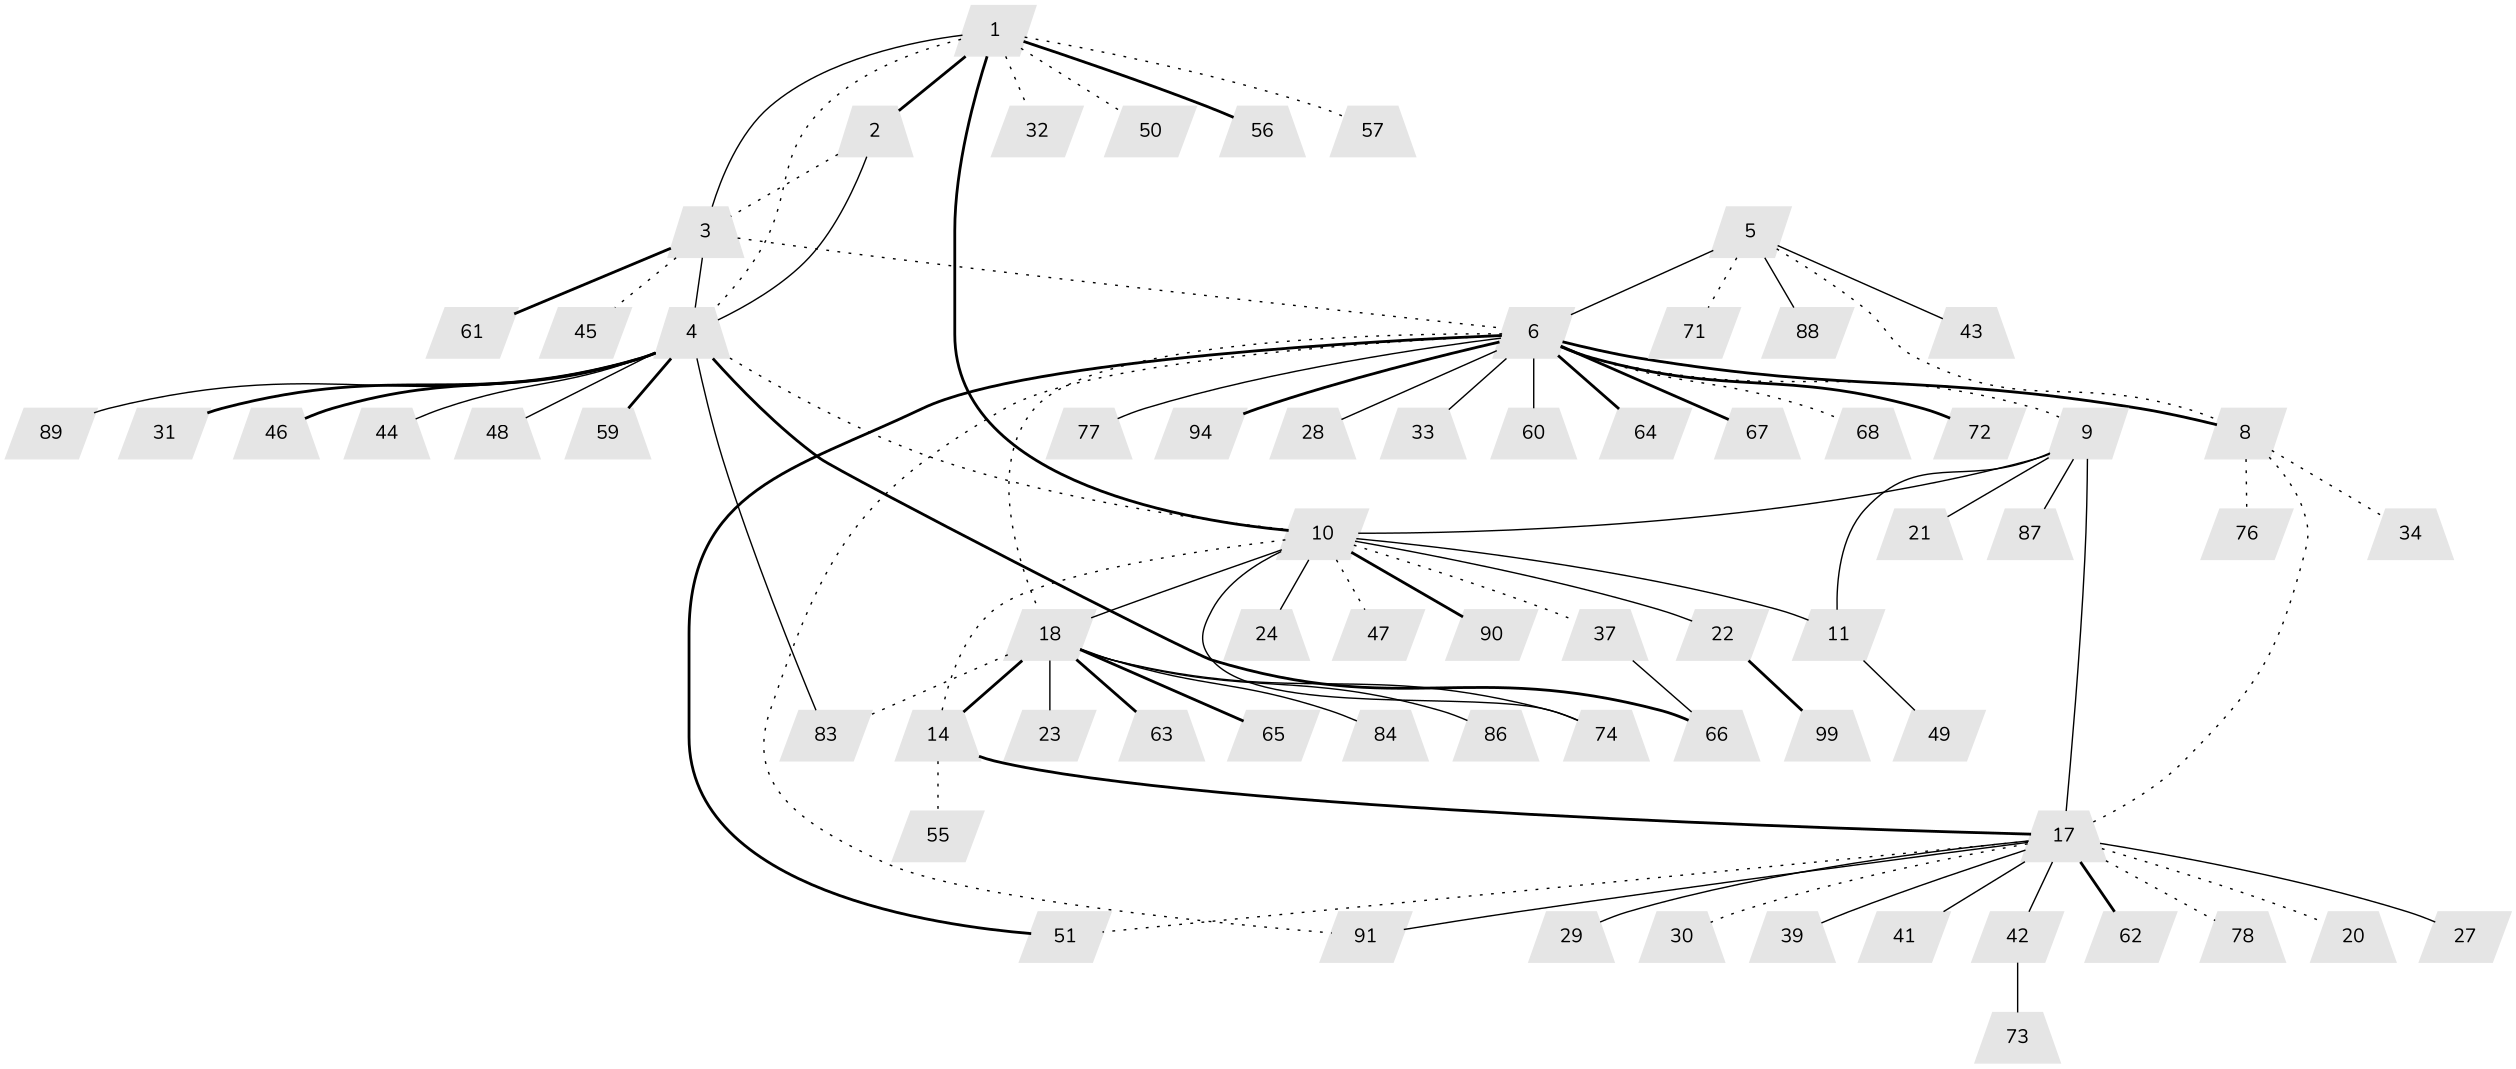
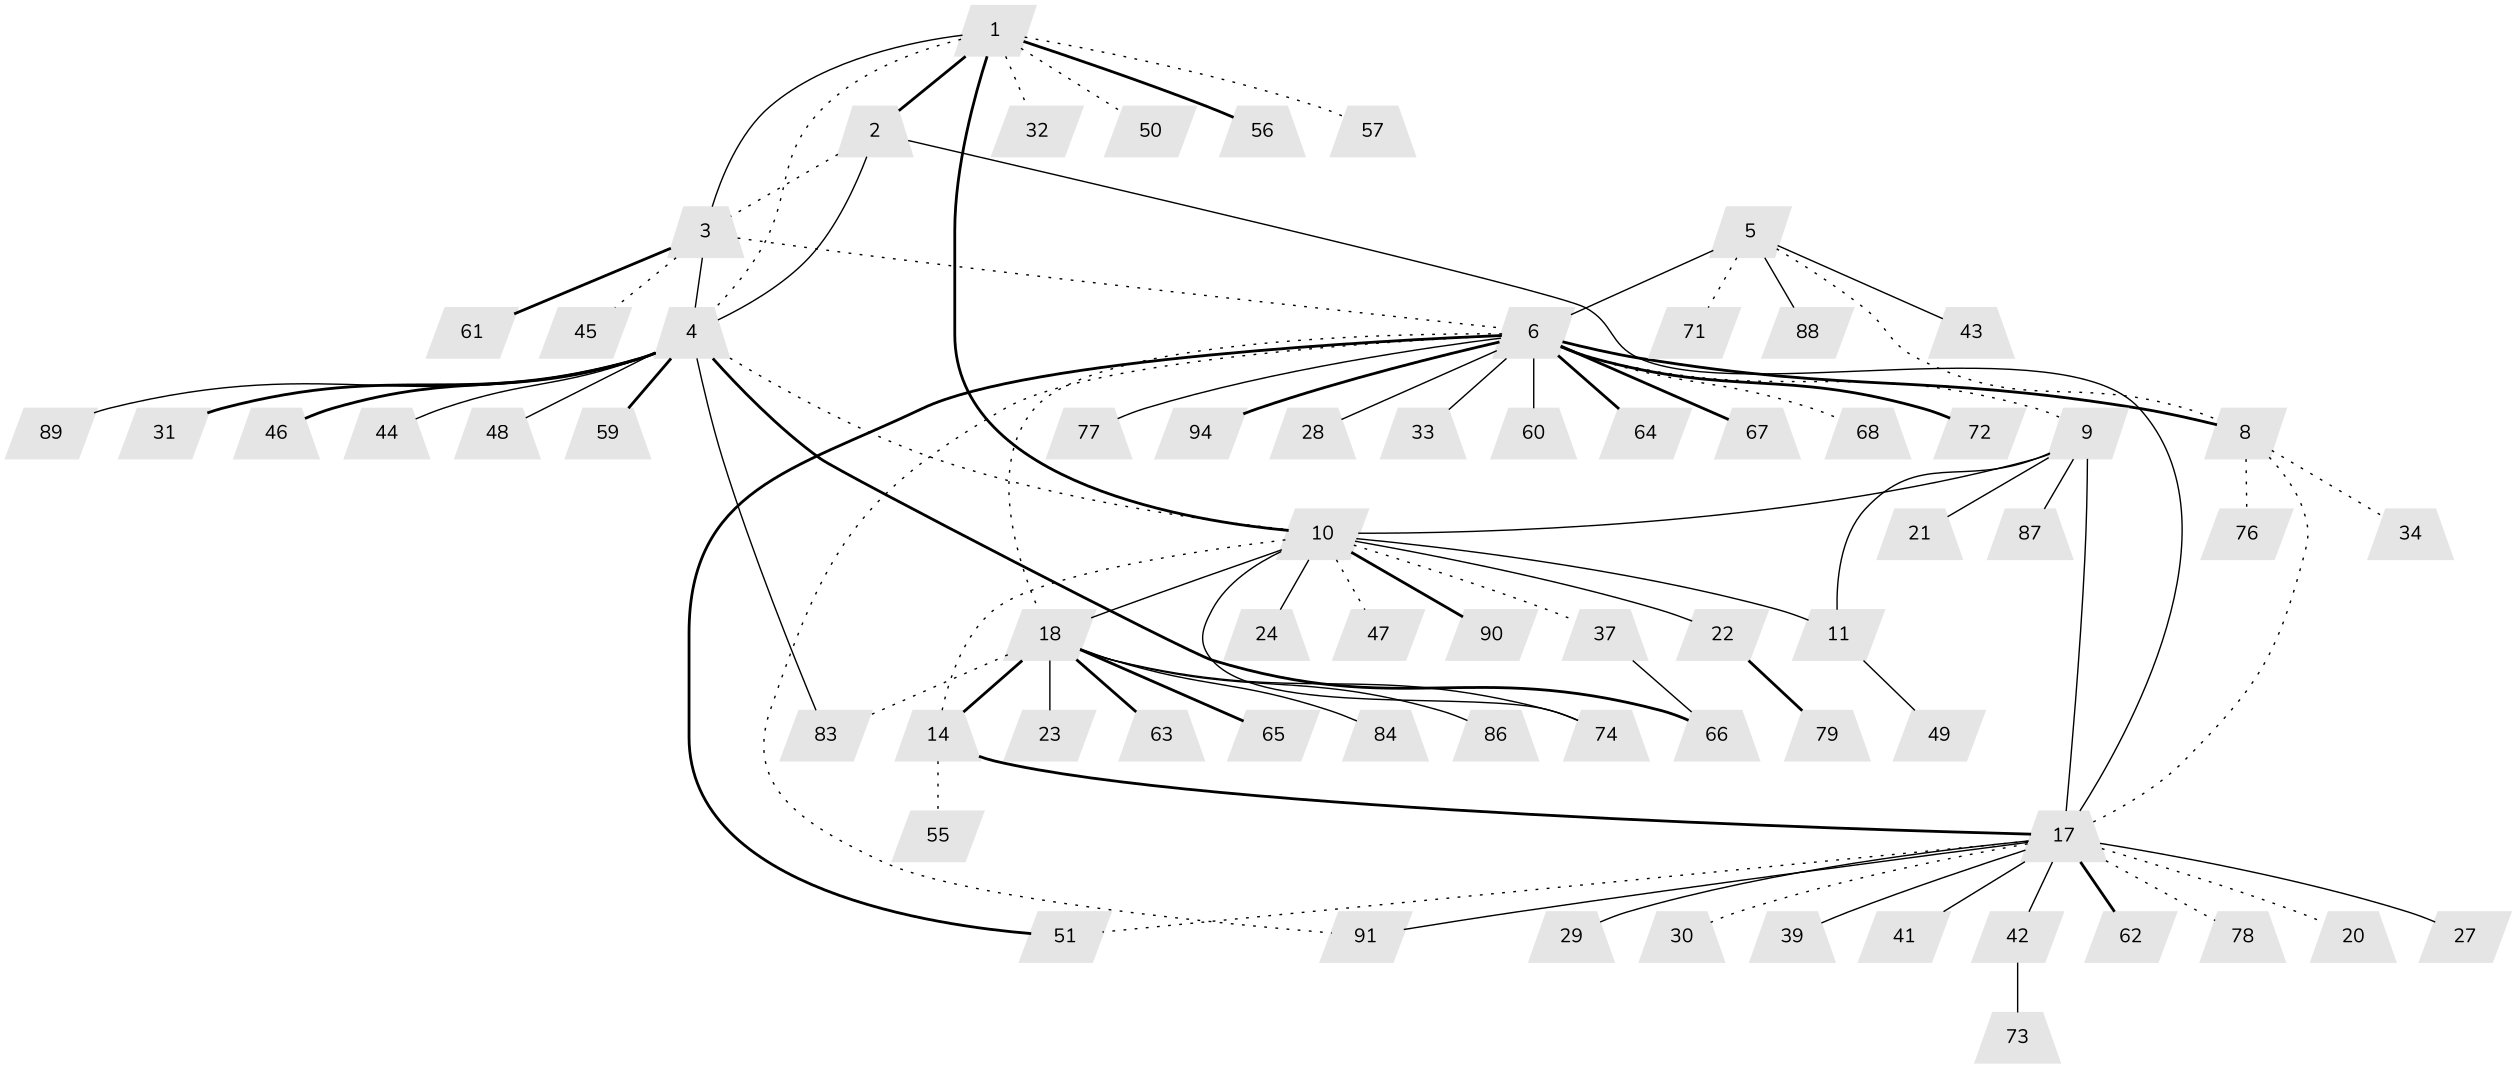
none -> (1609, 329)
(1827, 736) -> (1827, 736)
